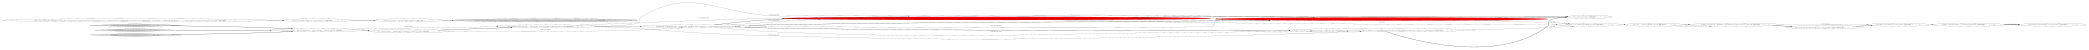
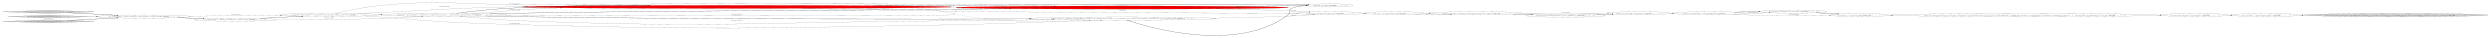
none -> (1860, 15)
